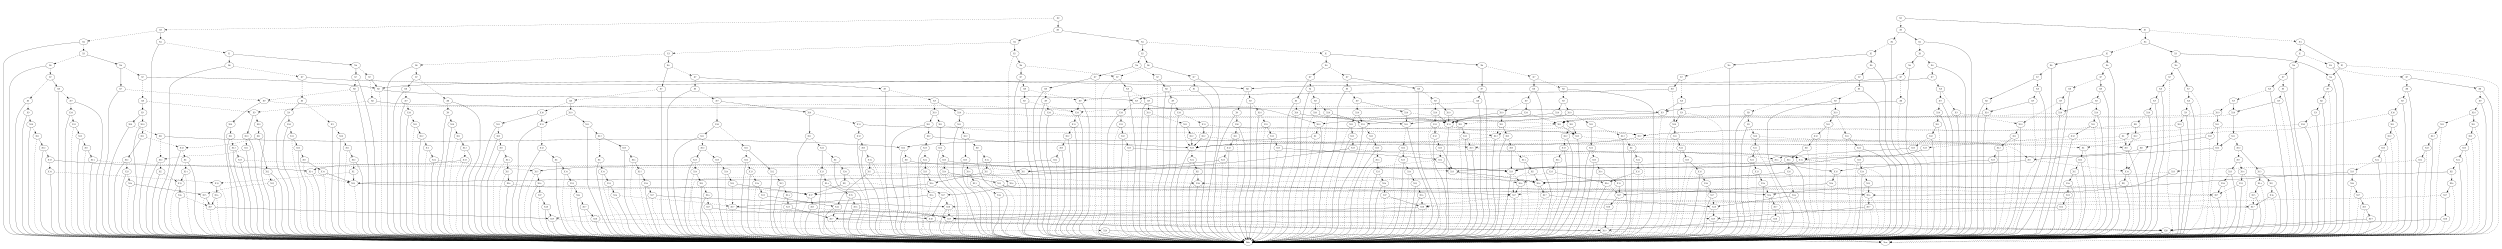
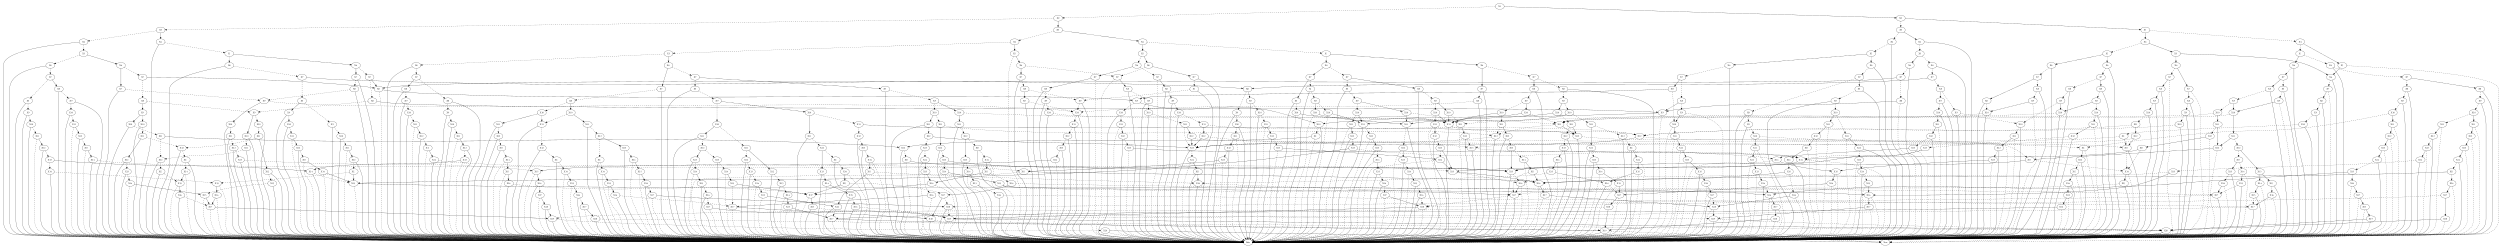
none -> (1500, 6)
